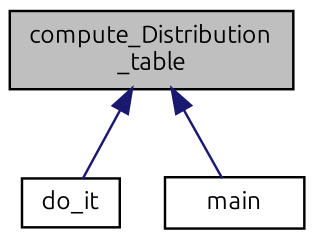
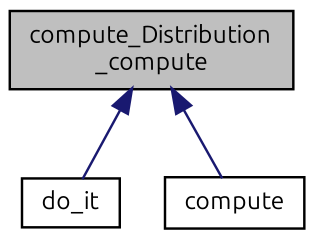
(152, 50) -> (152, 50)
(235, 203) -> (235, 203)
